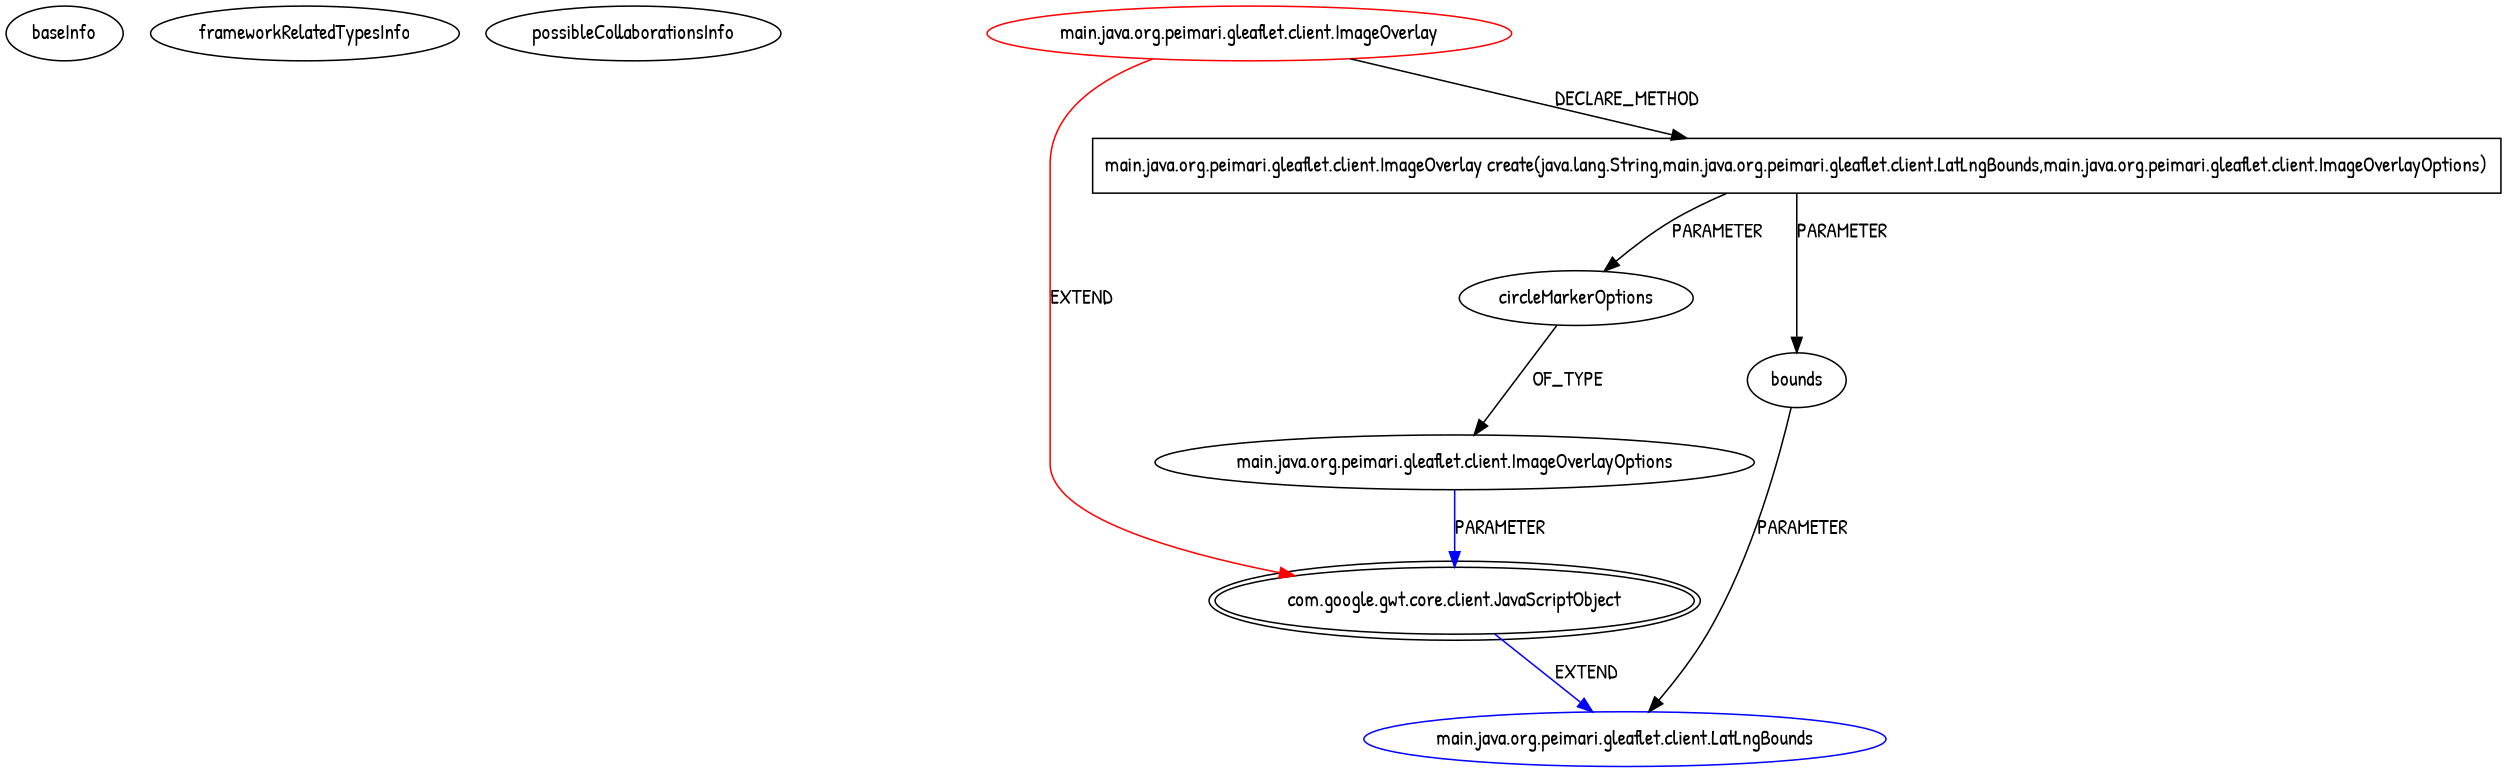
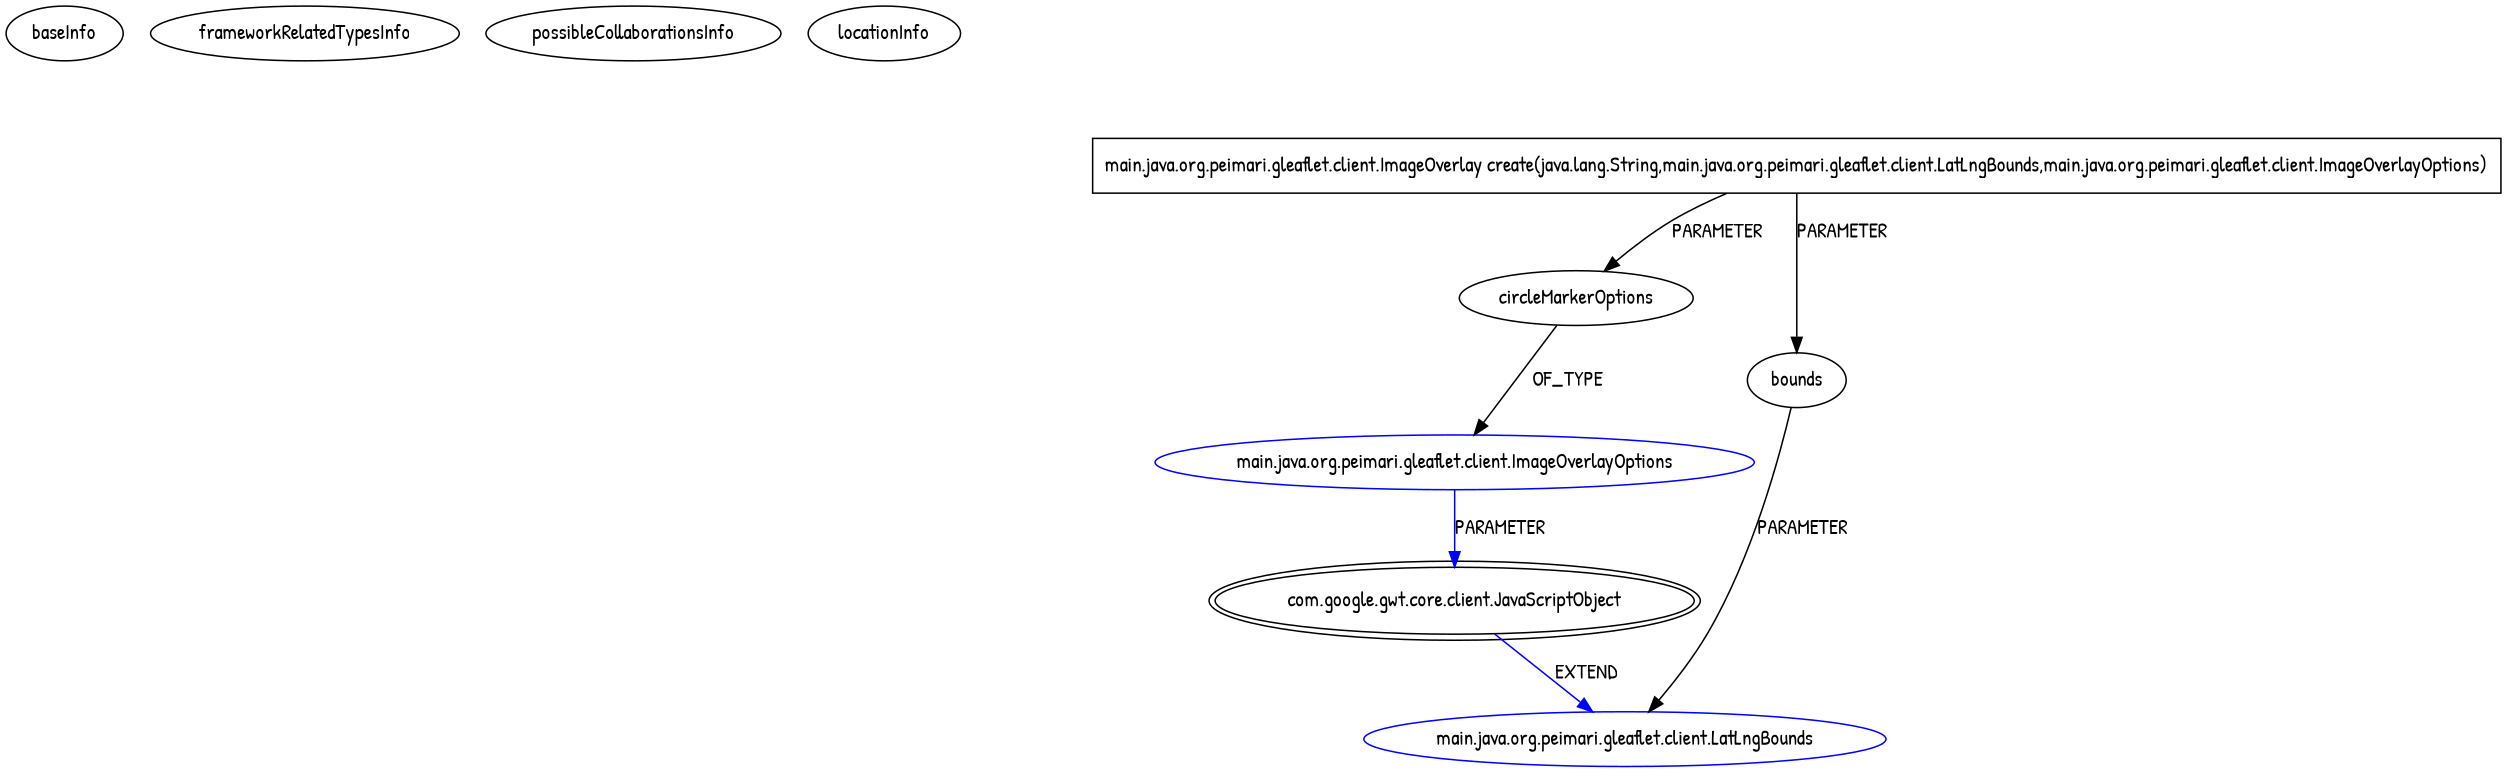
none -> (884, 33)
(1249, 33) -> none
(1455, 462) -> (1455, 462)
